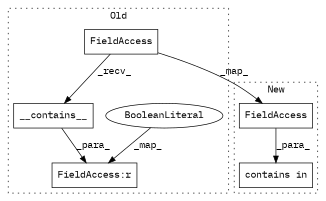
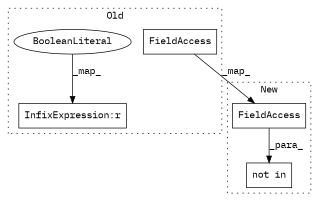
(53, 116) -> none
(94, 175) -> (73, 116)
(276, 175) -> (269, 175)
